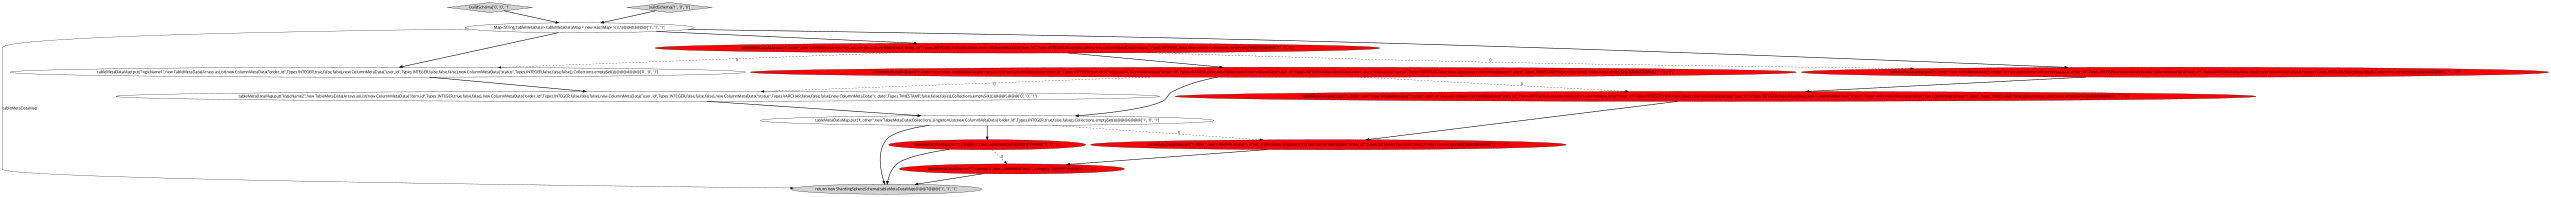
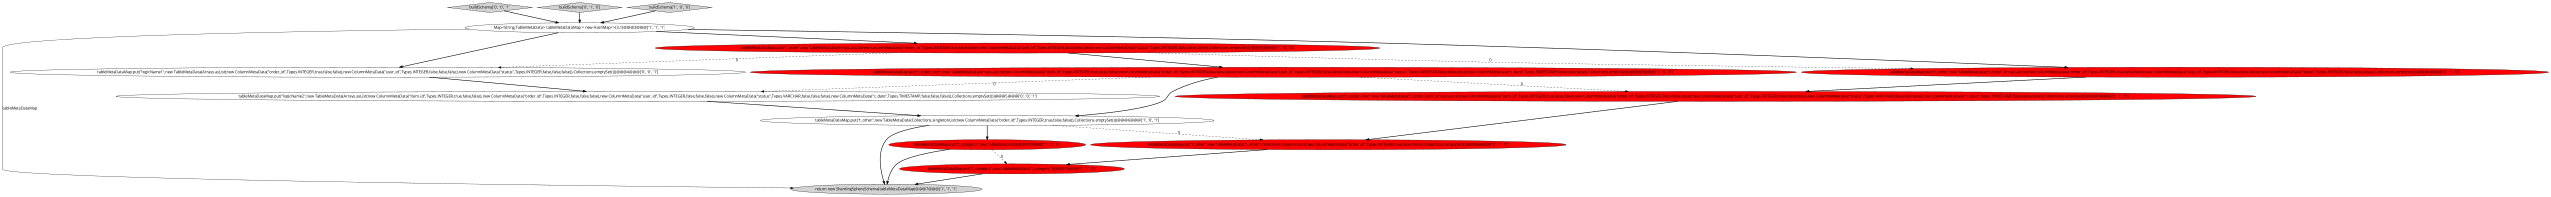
none -> (580, 8)
